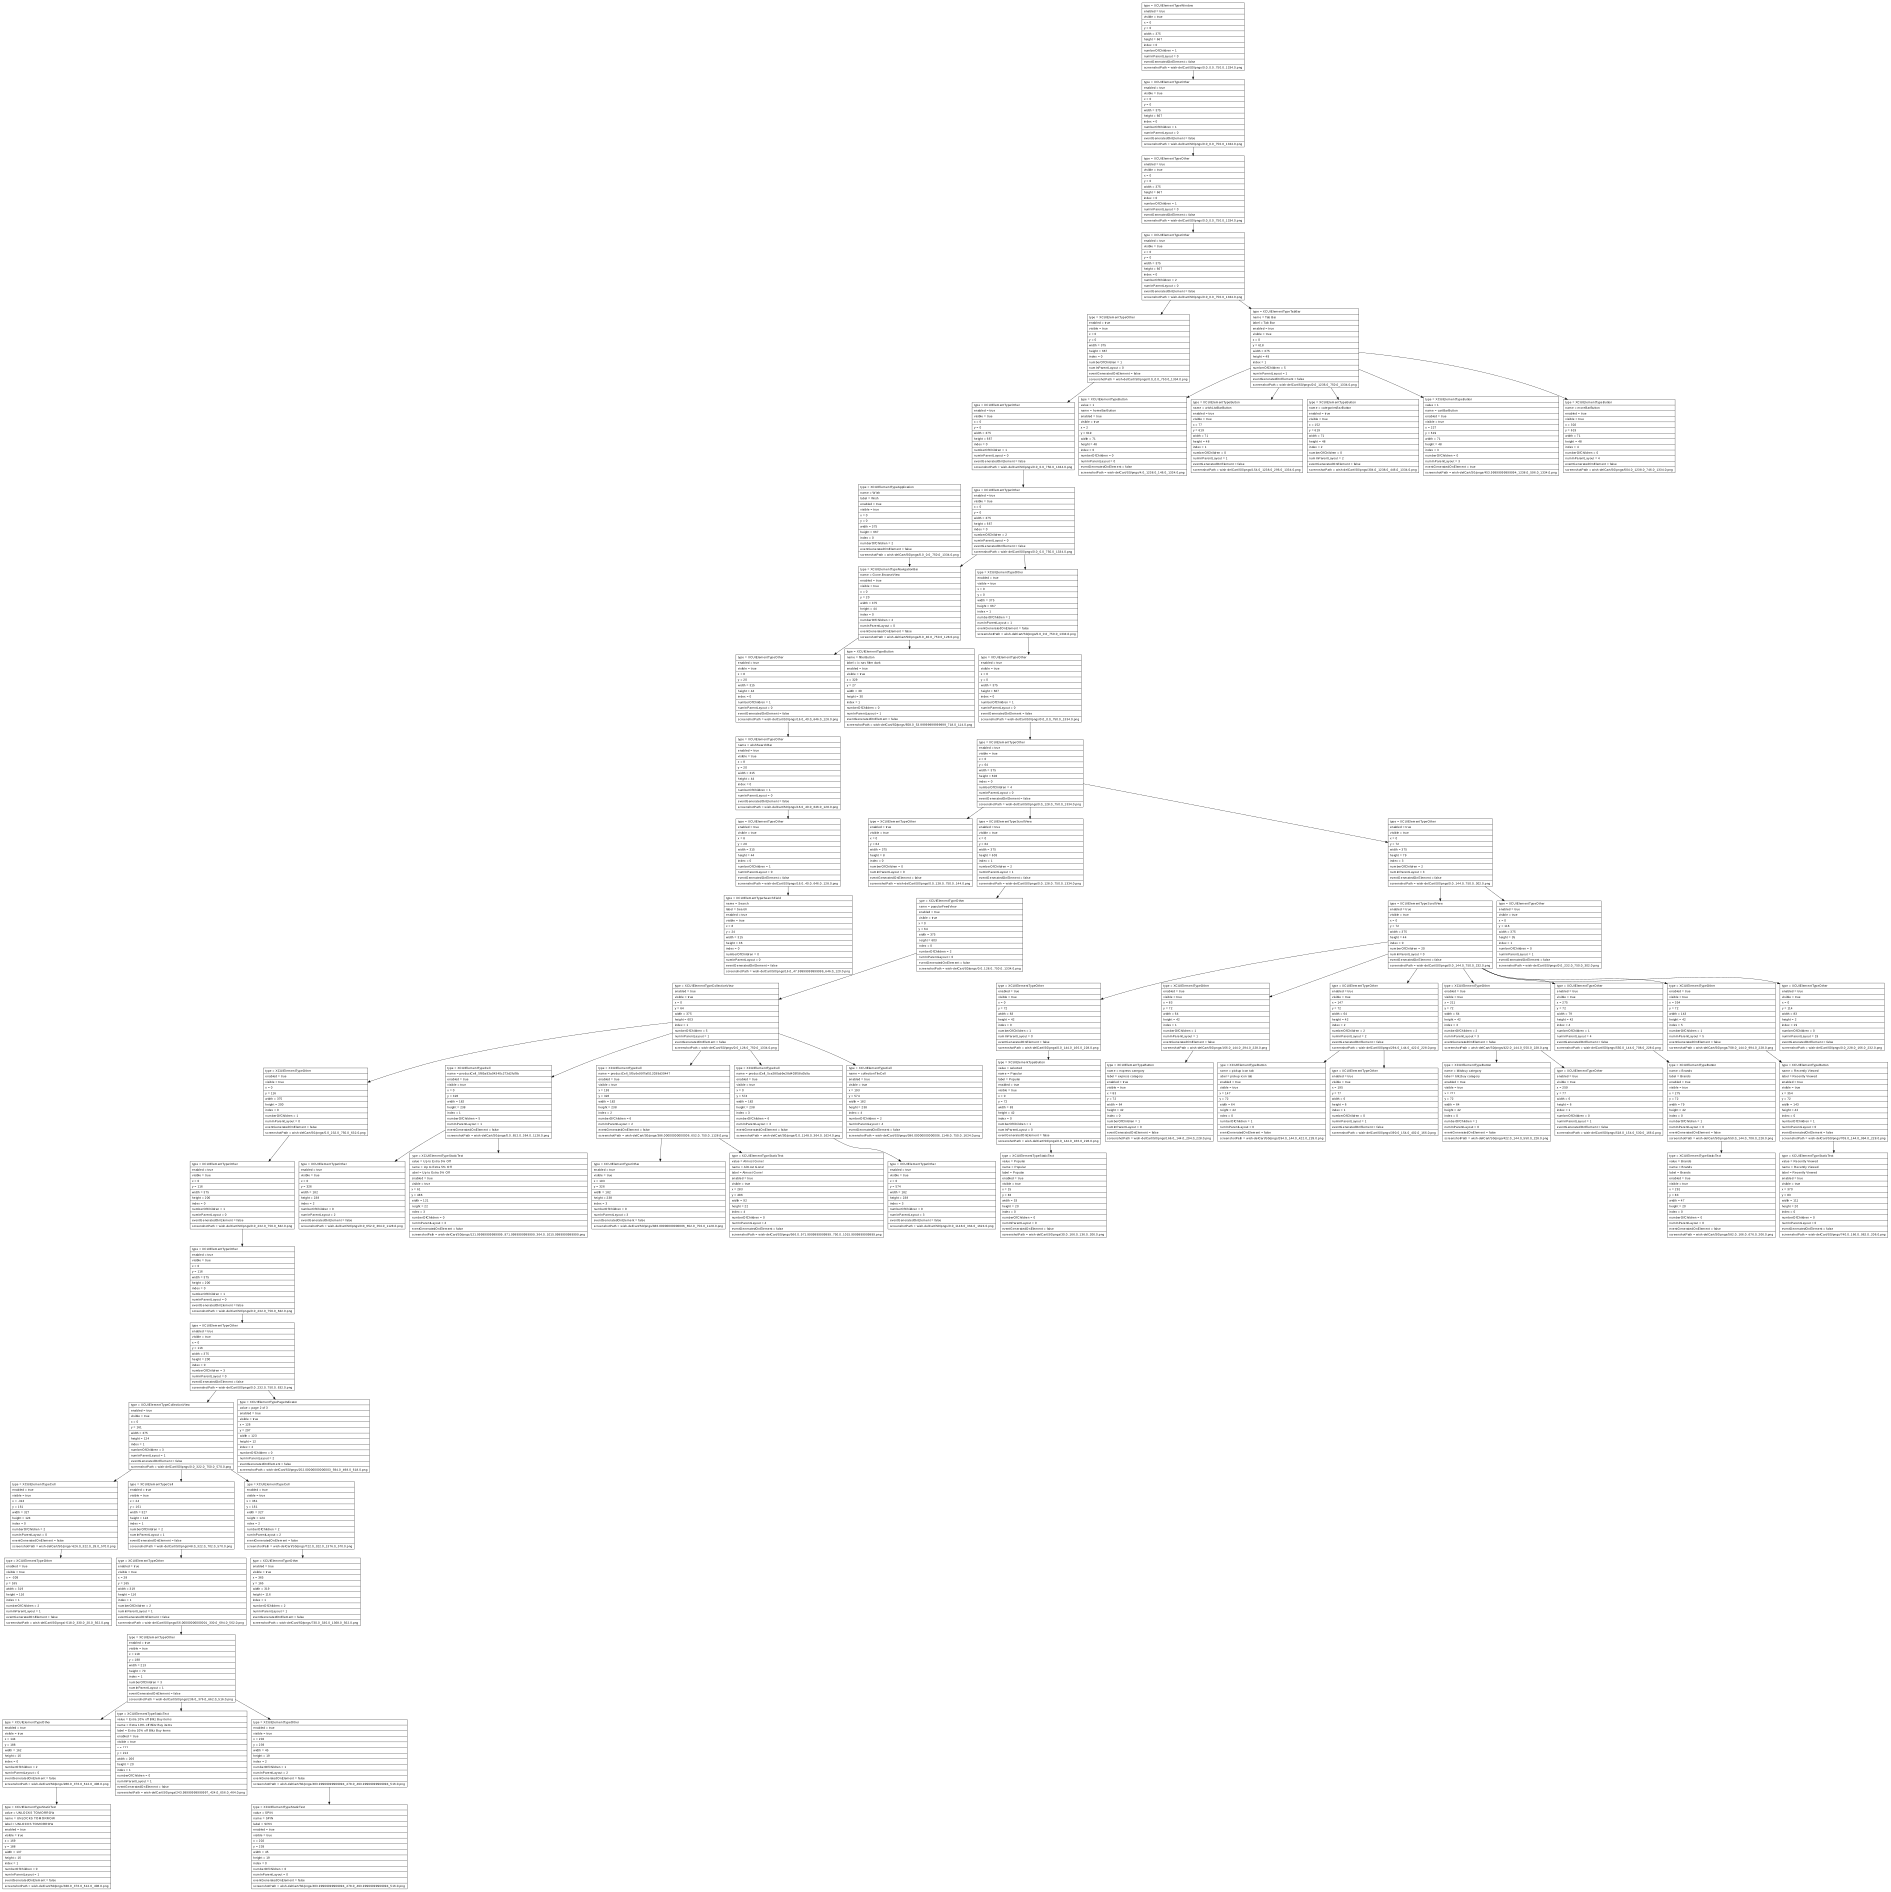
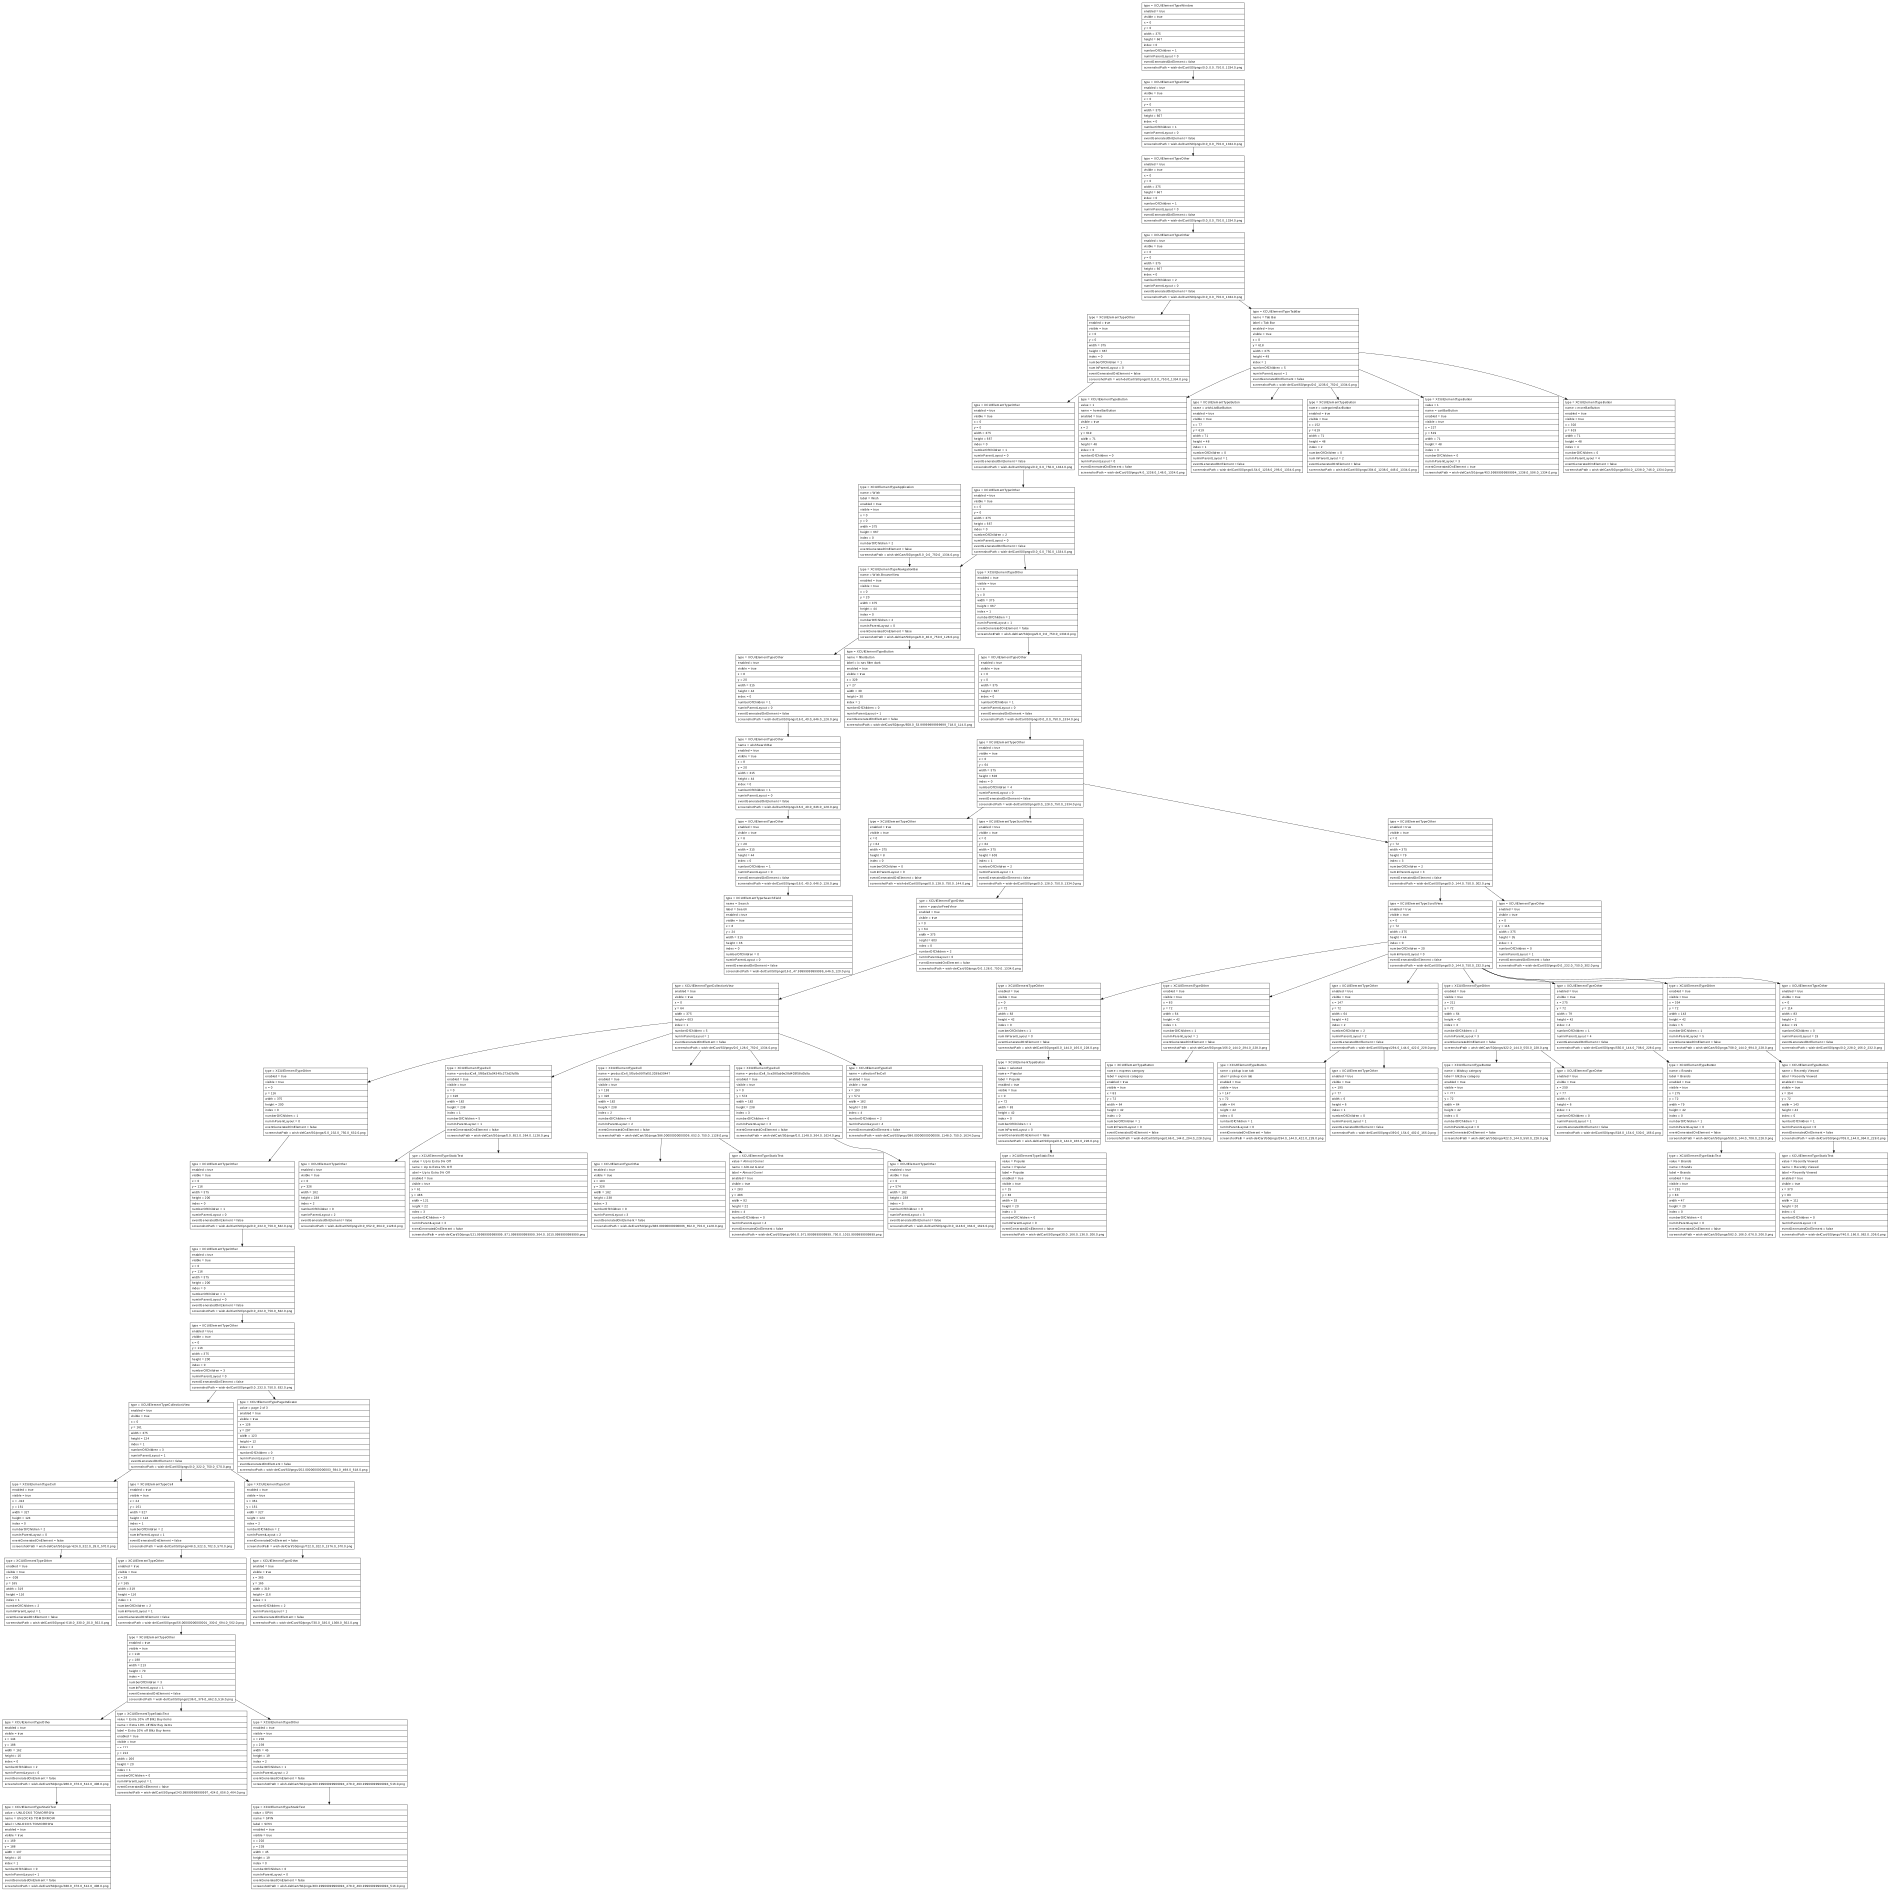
(880, 575) -> (880, 575)
